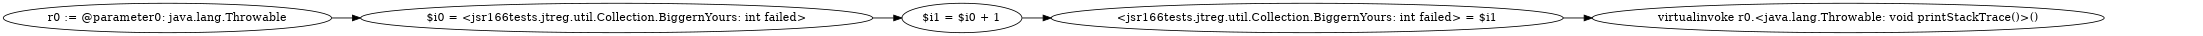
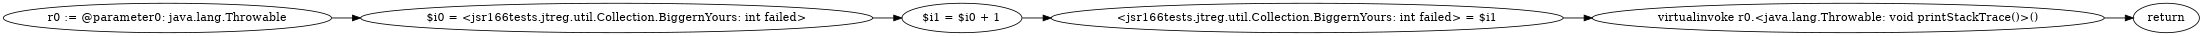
none -> (2166, 18)
